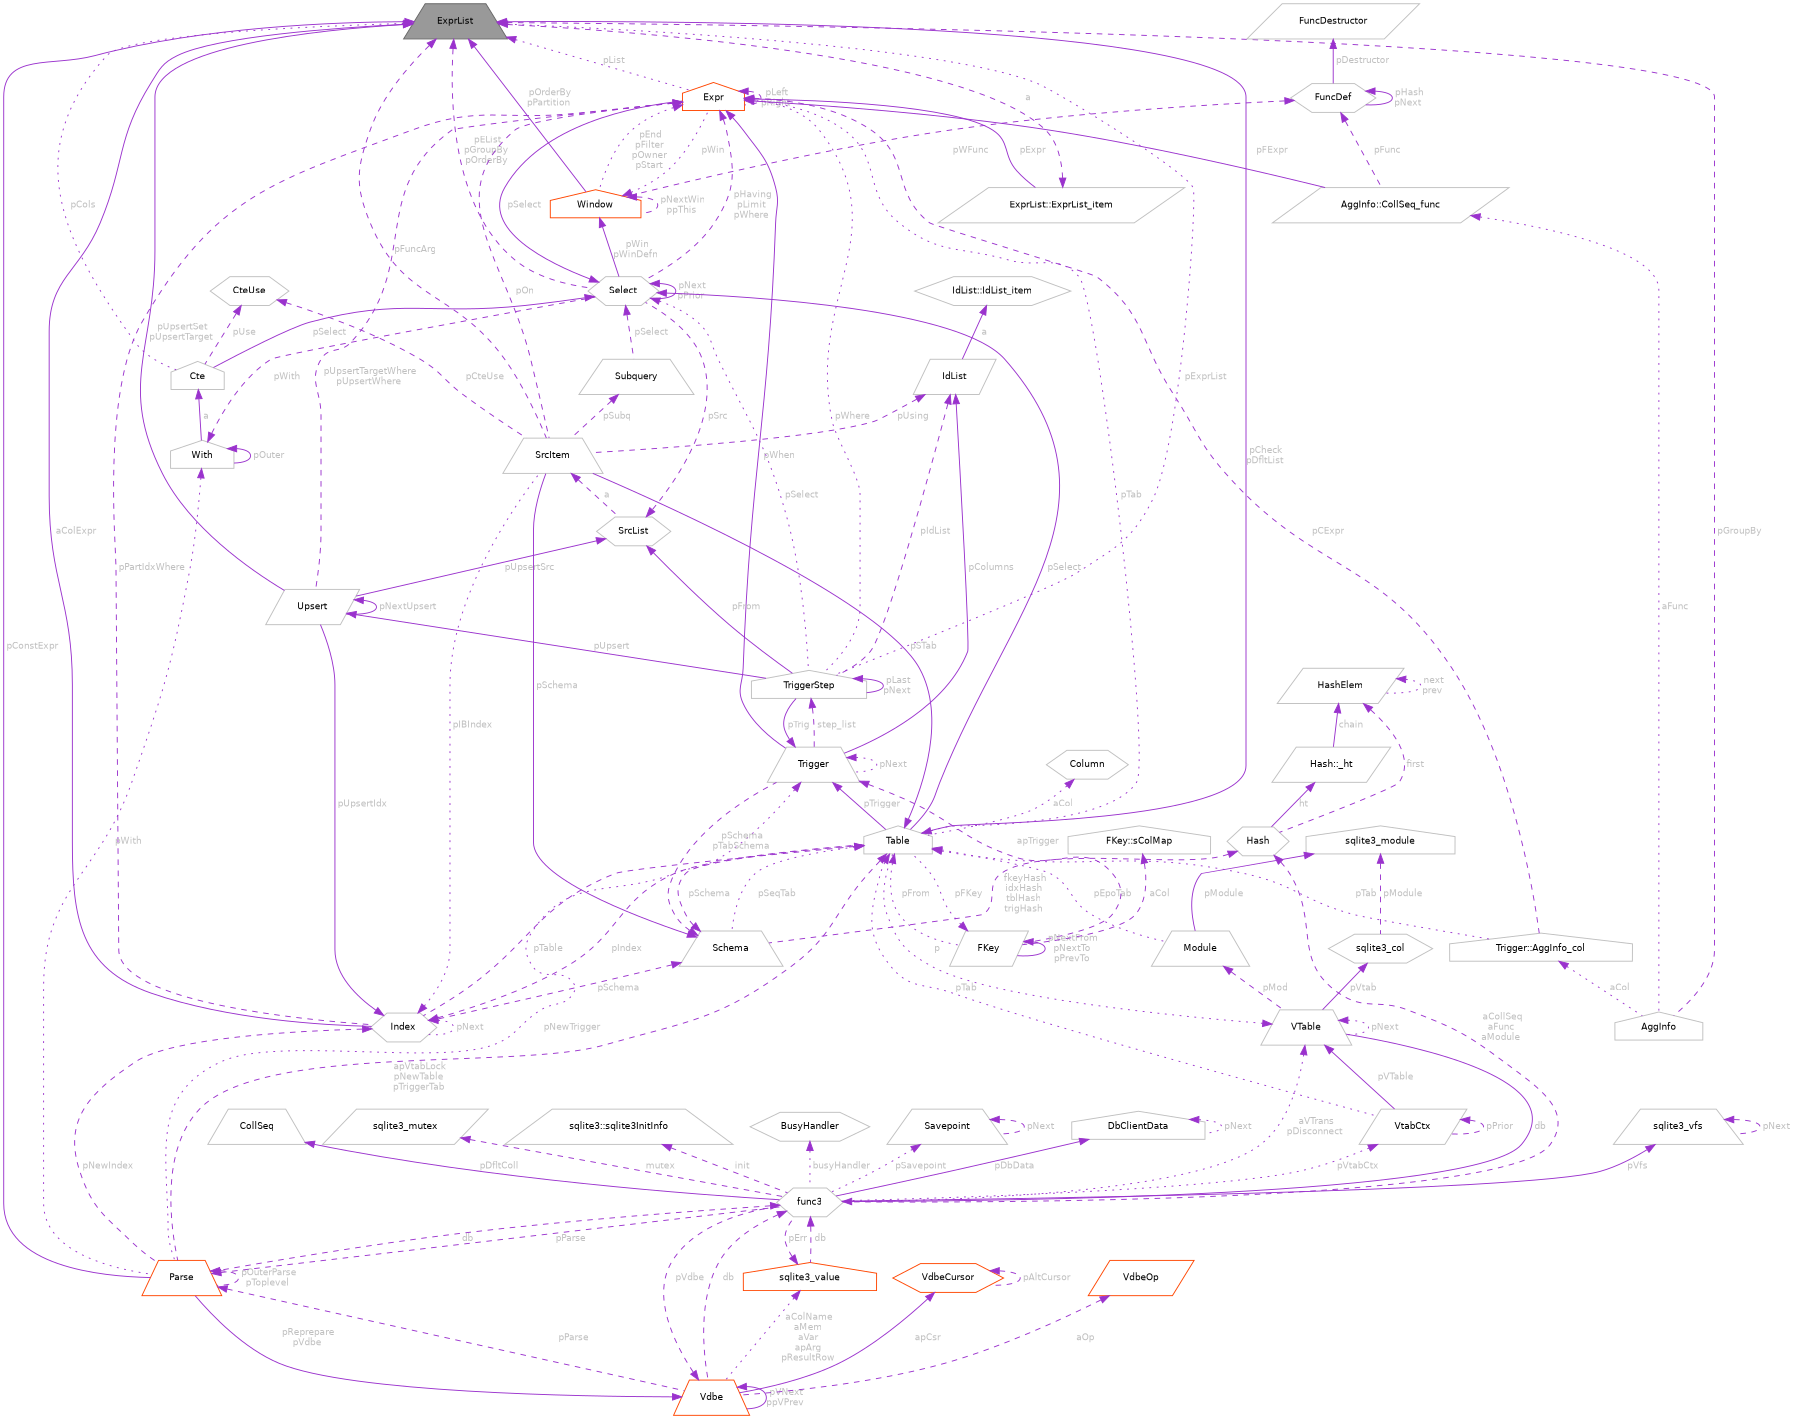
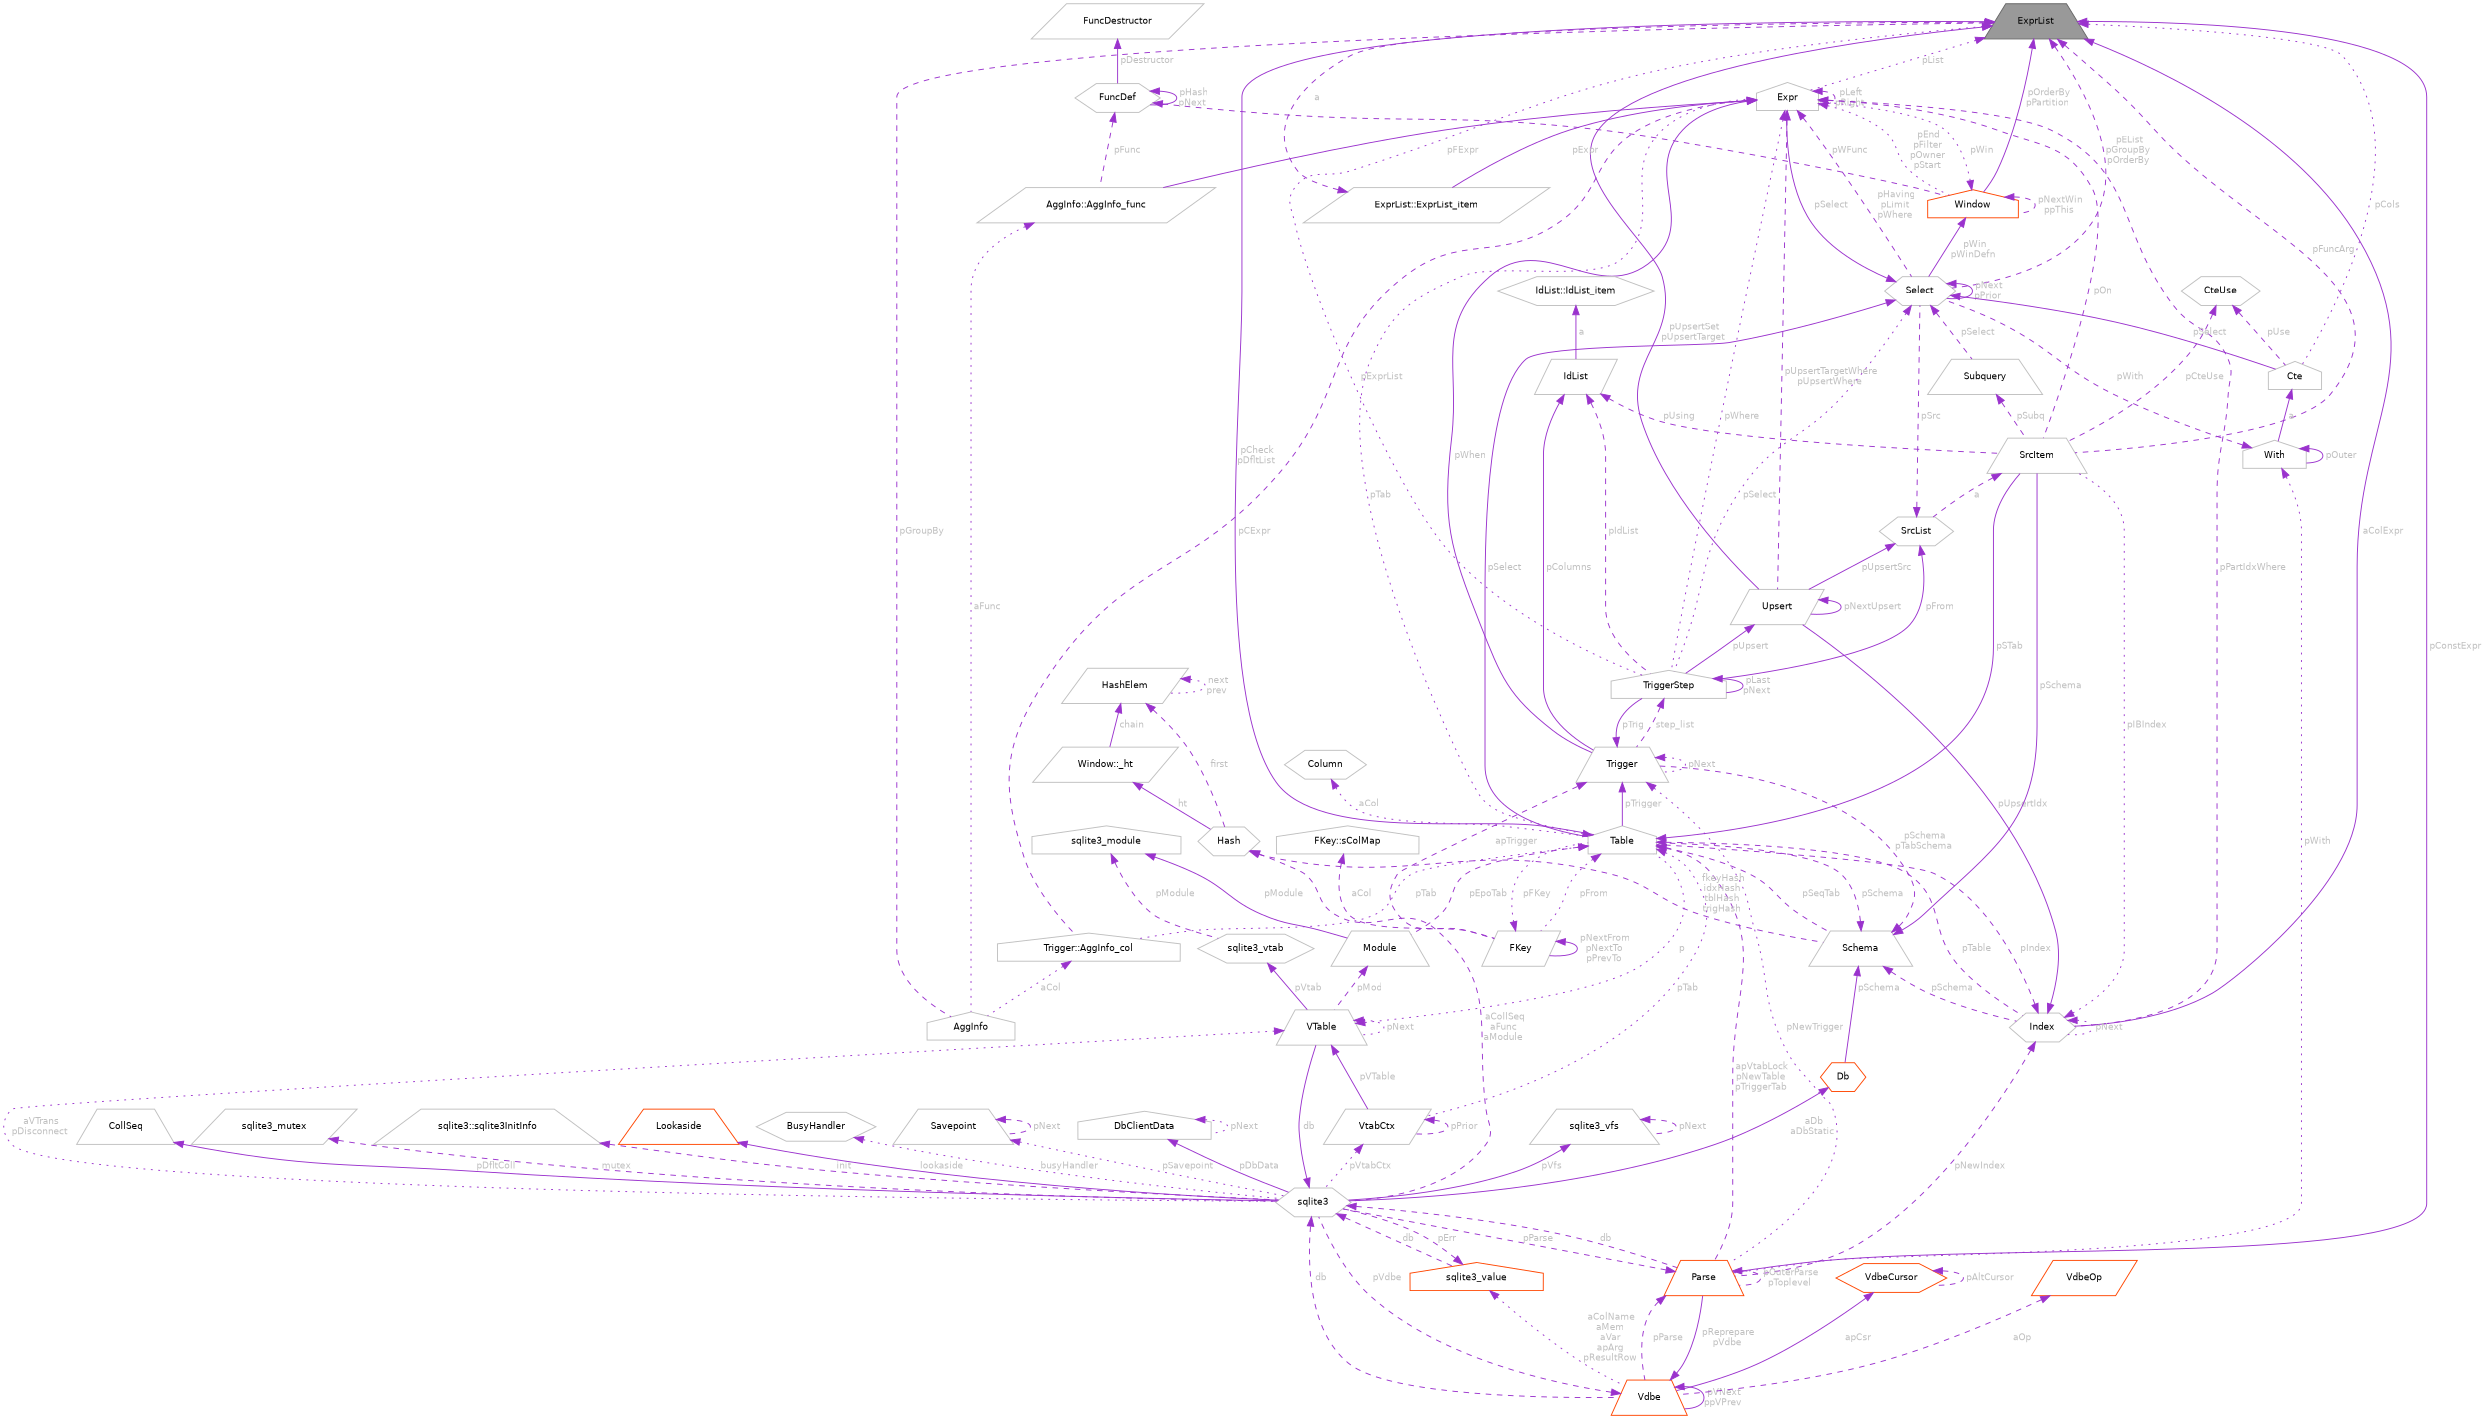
(713, 98) -> (1787, 98)
(1391, 205) -> (1096, 205)
(1331, 765) -> (1106, 765)
(773, 864) -> (1755, 877)
(1061, 881) -> (1480, 867)
(1381, 949) -> (1256, 949)
none -> (1843, 1077)
none -> (679, 1127)
(810, 1202) -> (1313, 1202)
